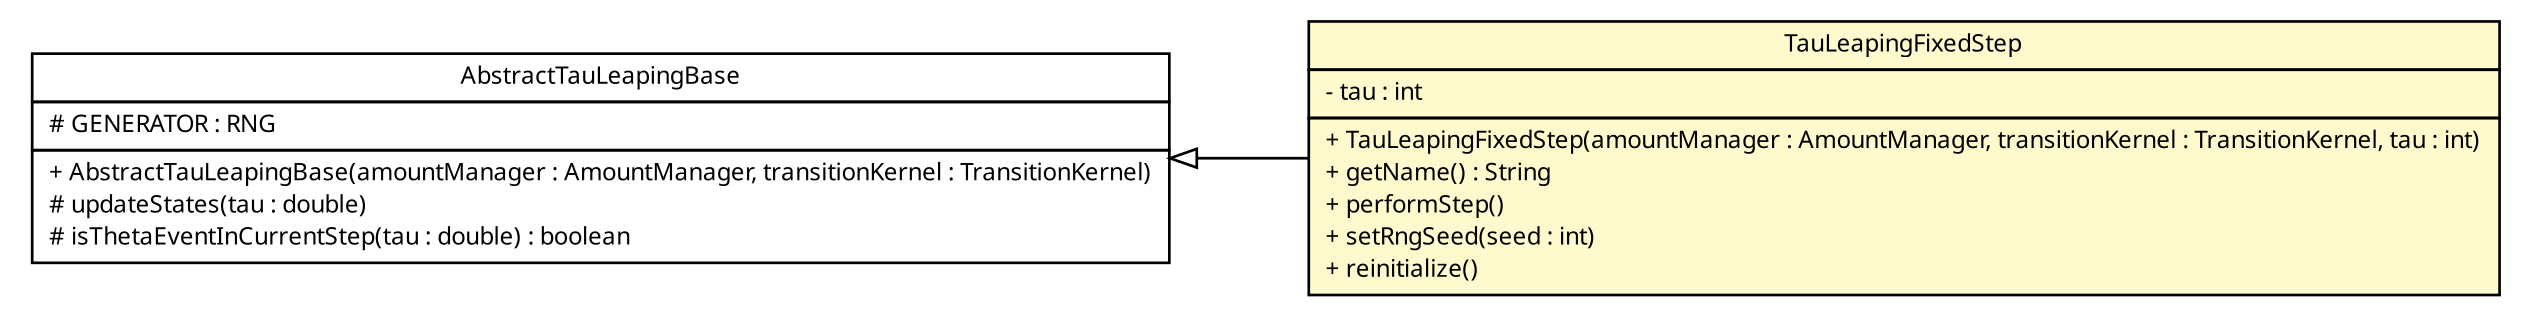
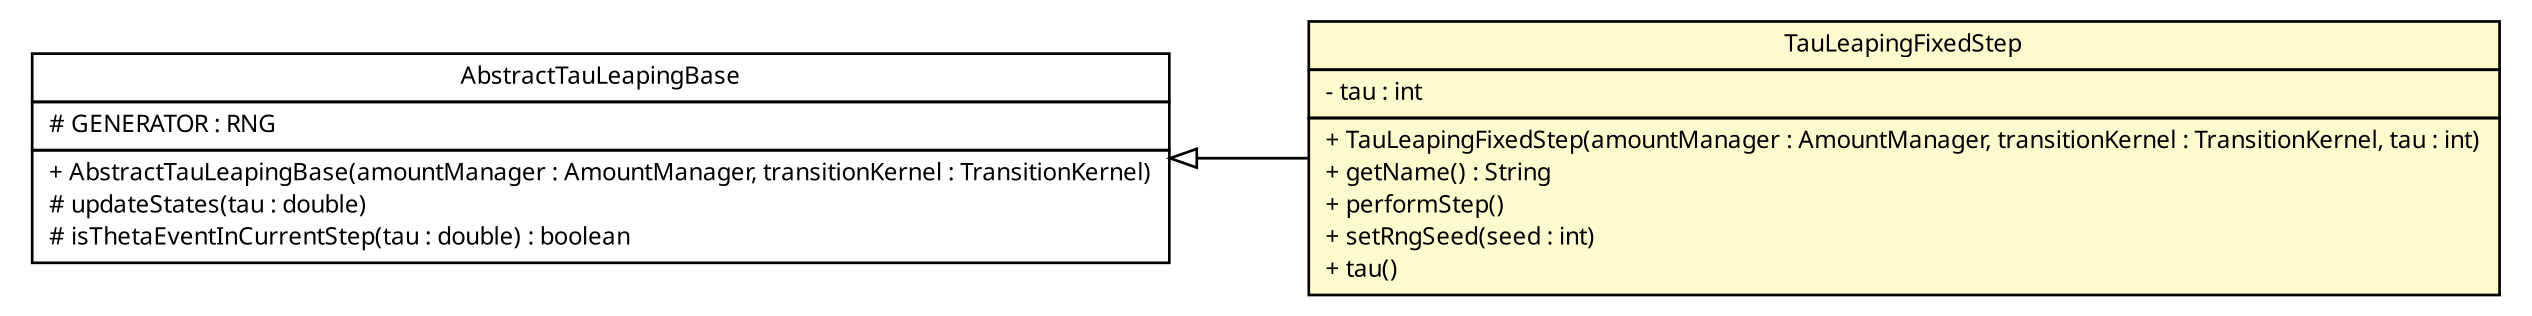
(1403, 270) -> (1362, 270)
